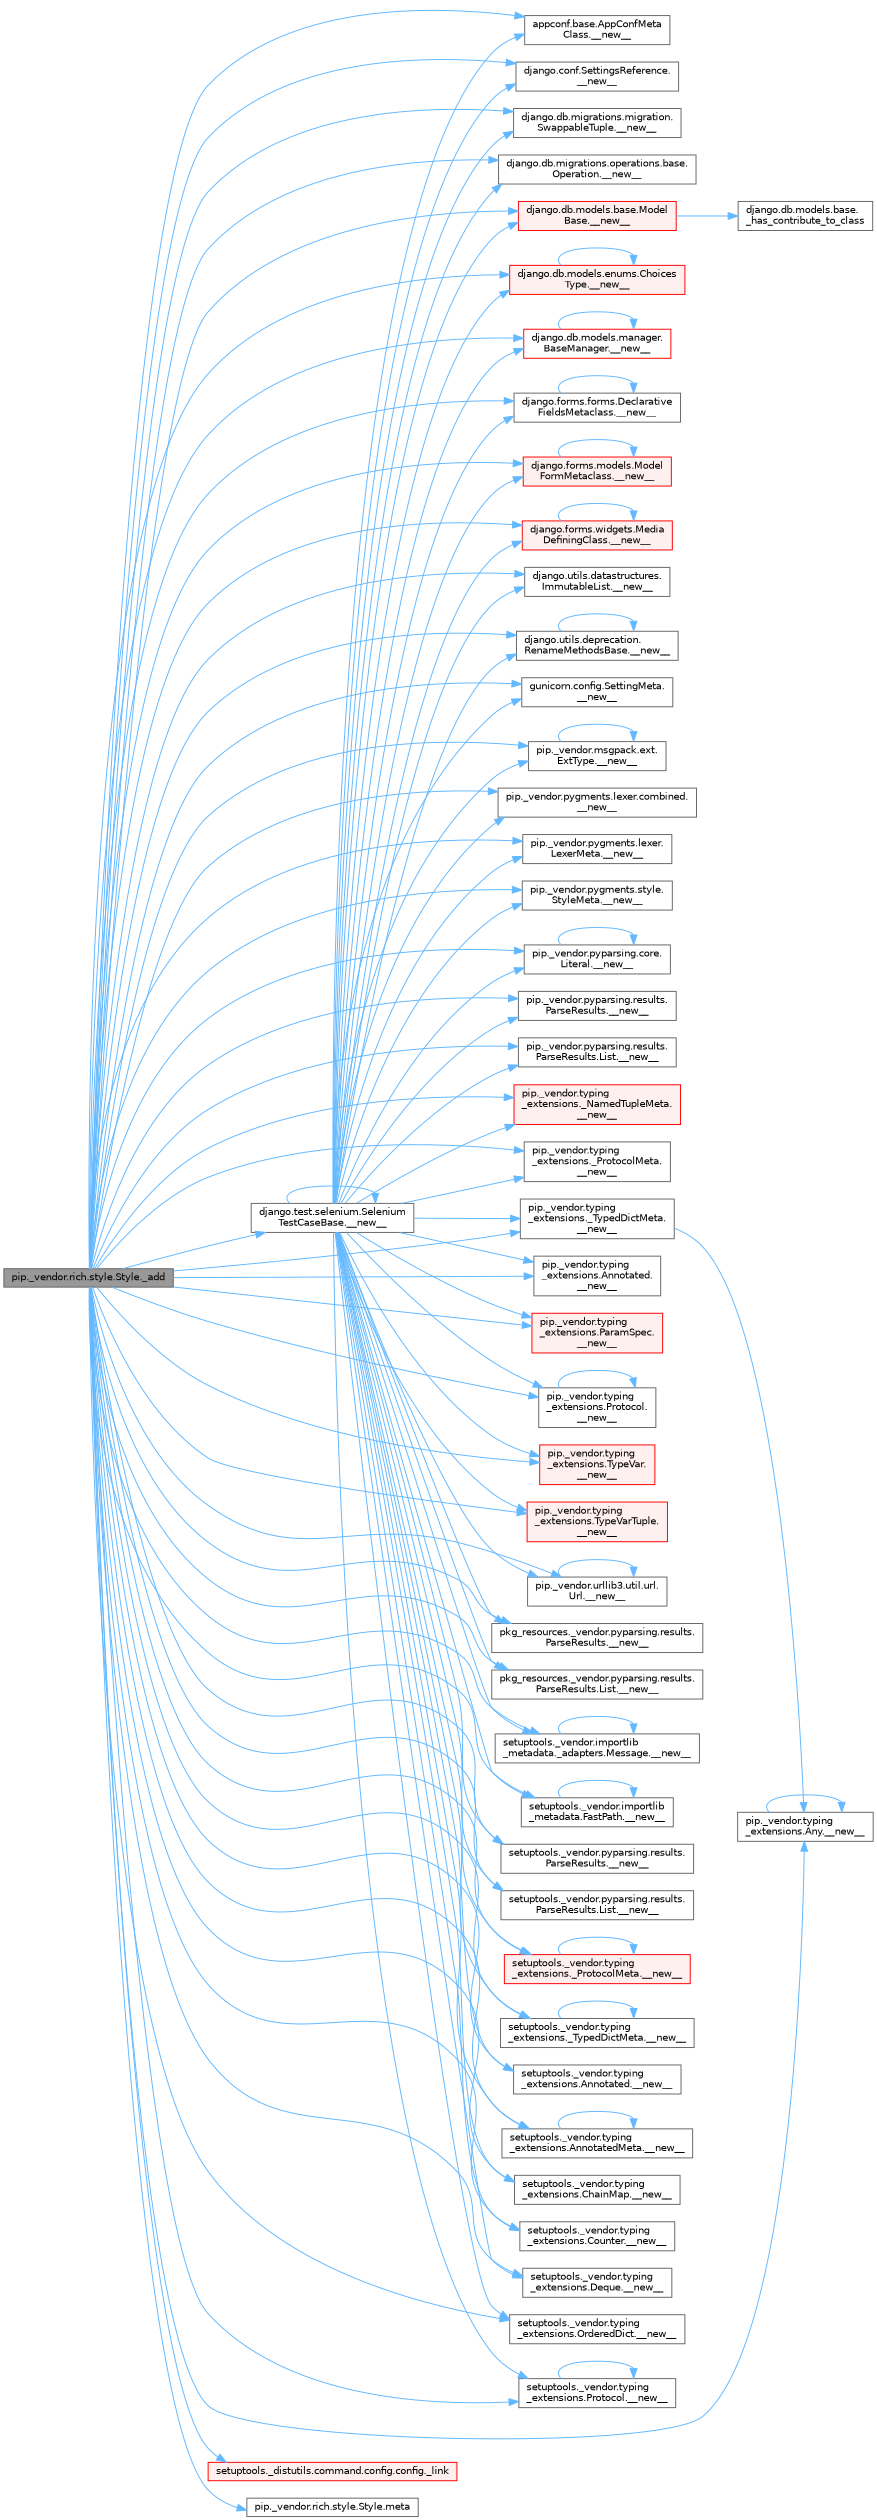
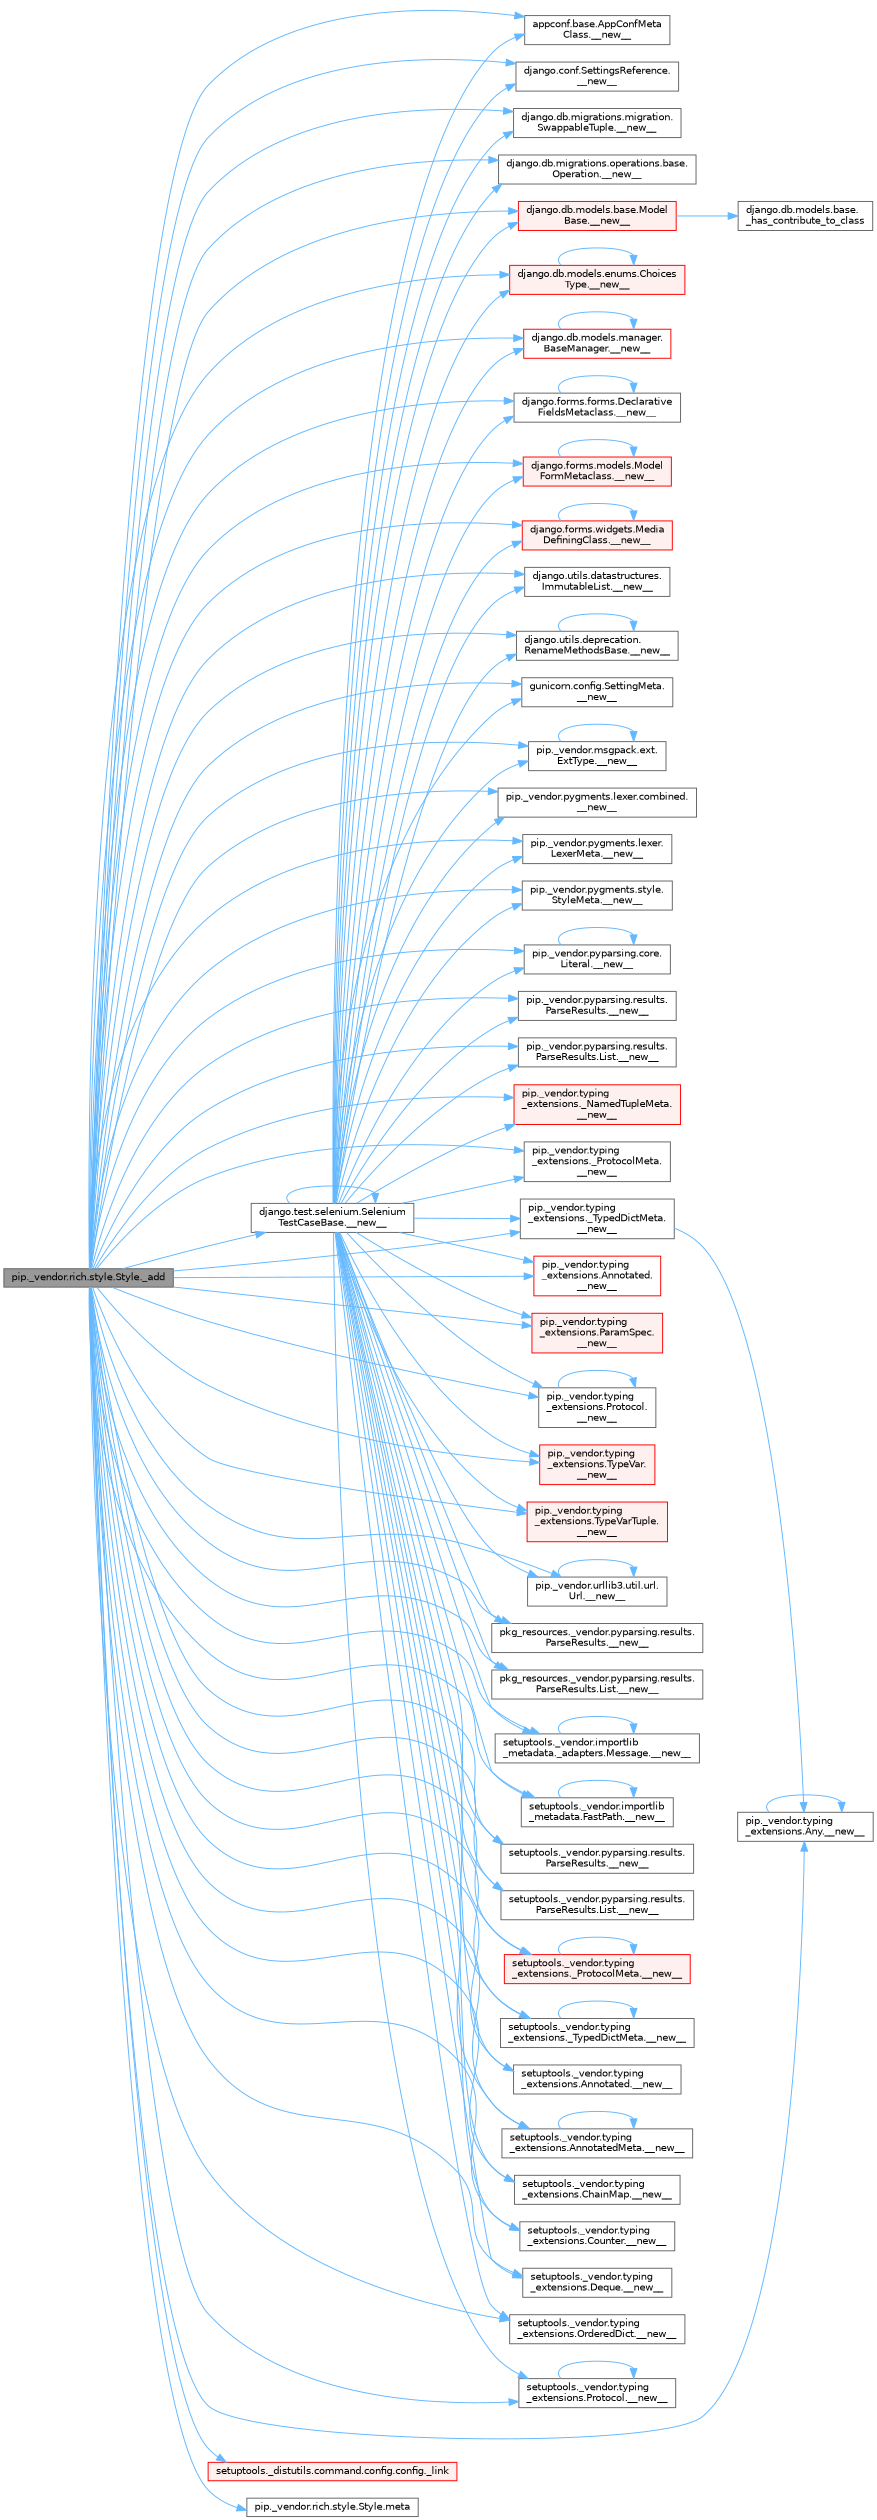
(597, 1276) -> (597, 1276)
